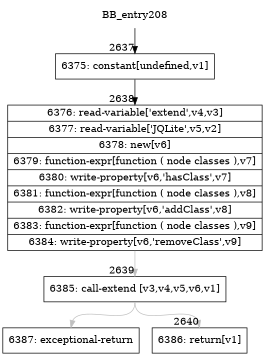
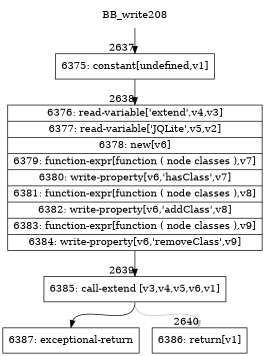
(135, 15) -> (135, 15)
(135, 260) -> (135, 260)
(106, 315) -> (106, 315)
